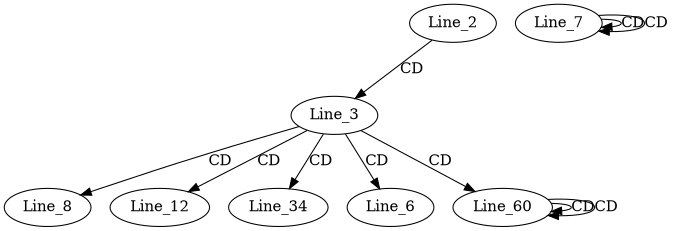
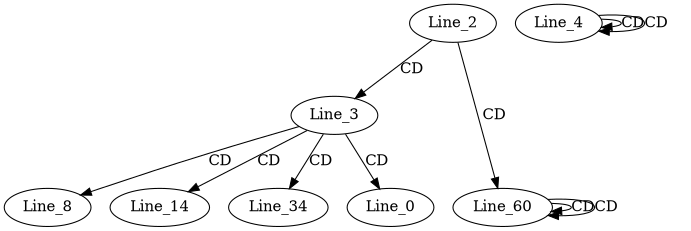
(559, 23) -> (559, 23)
(413, 159) -> (476, 110)
(160, 207) -> (160, 207)
(391, 207) -> (391, 207)
